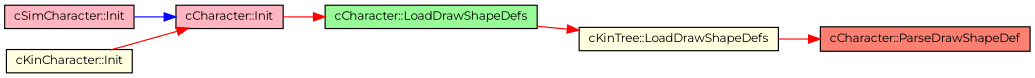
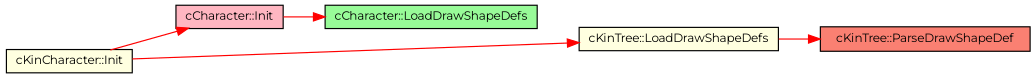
(69, 17) -> none
(552, 28) -> (350, 51)
(925, 39) -> (925, 39)
